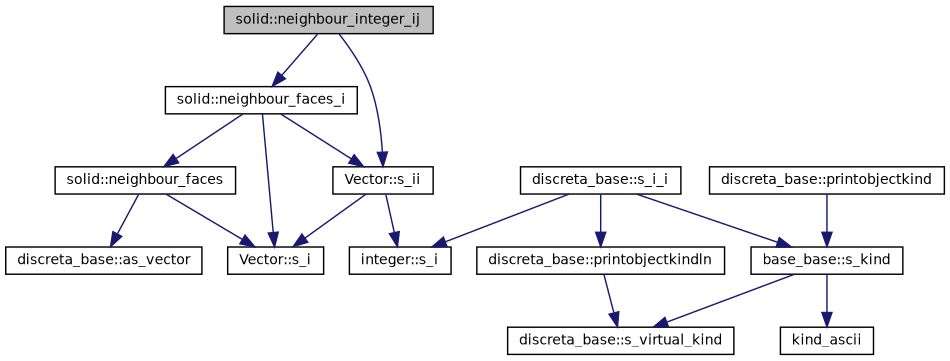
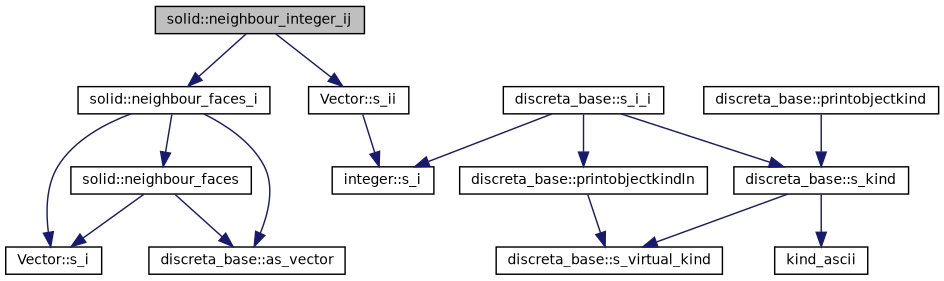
(316, 136) -> (261, 161)
(335, 216) -> none
(827, 261) -> (821, 180)
